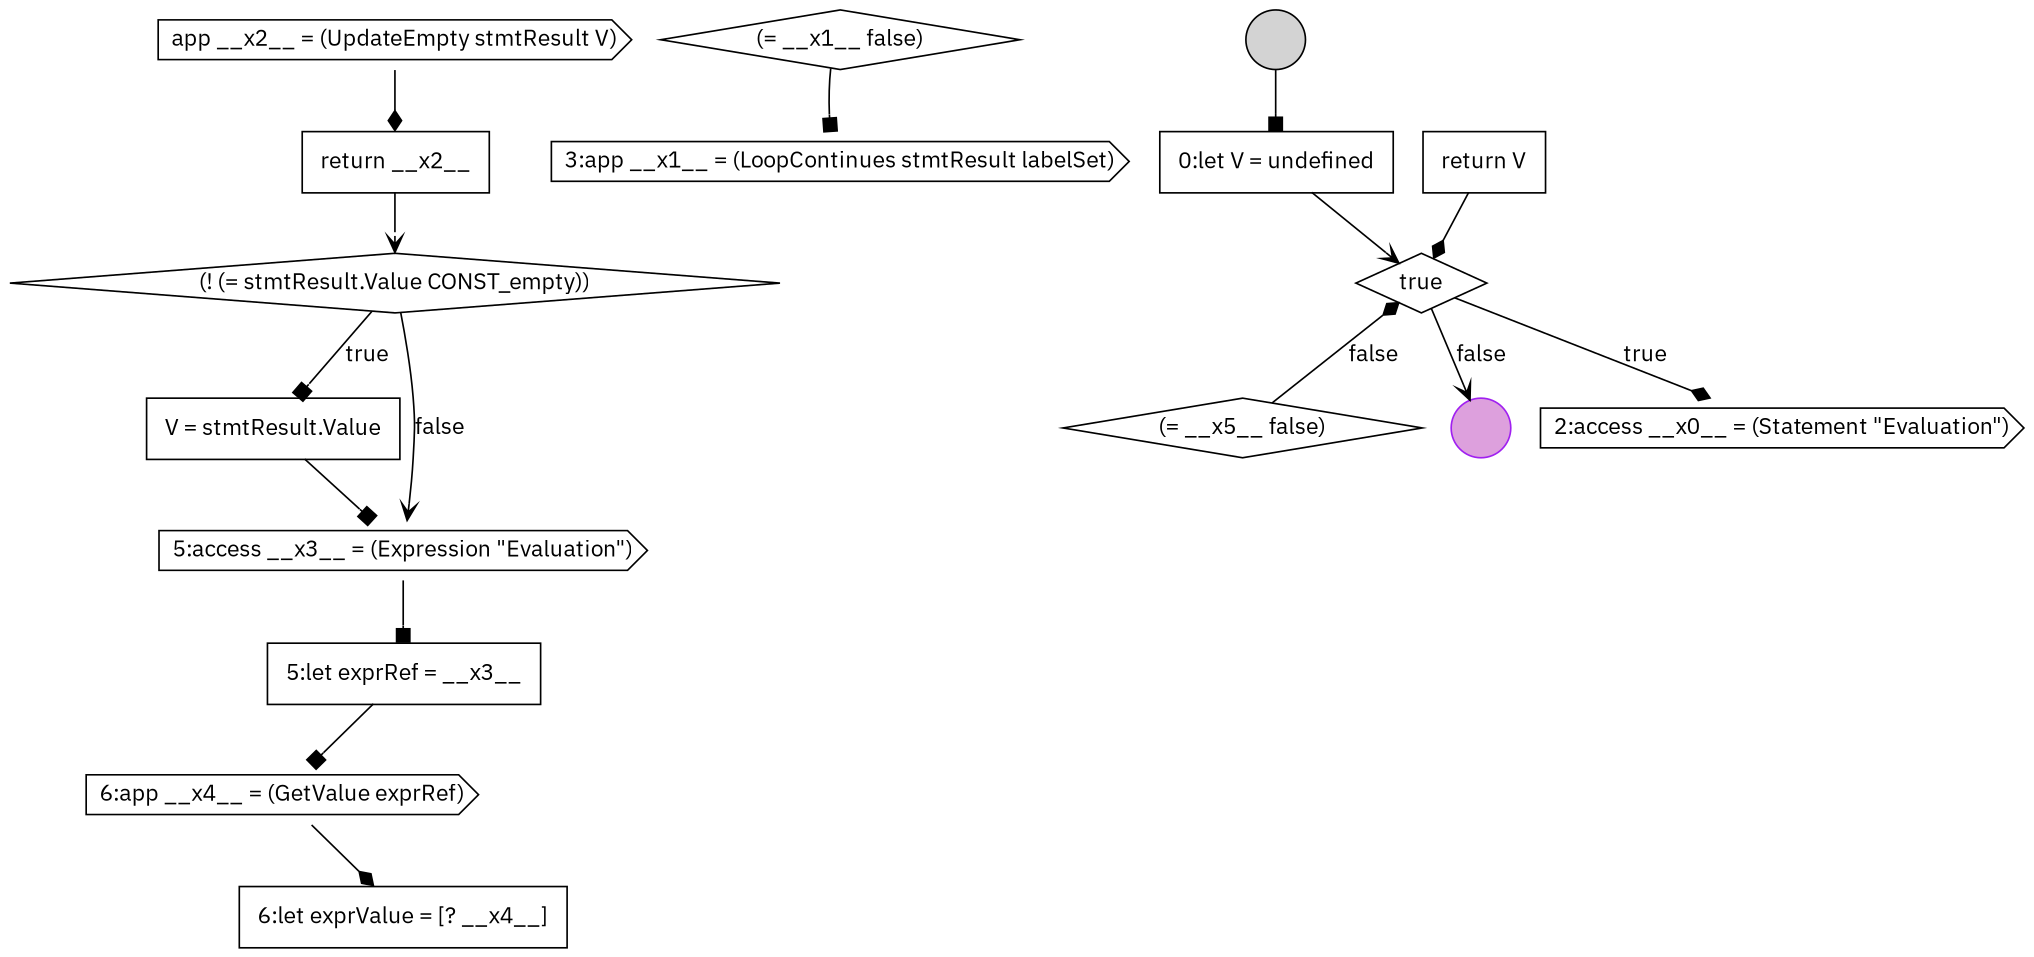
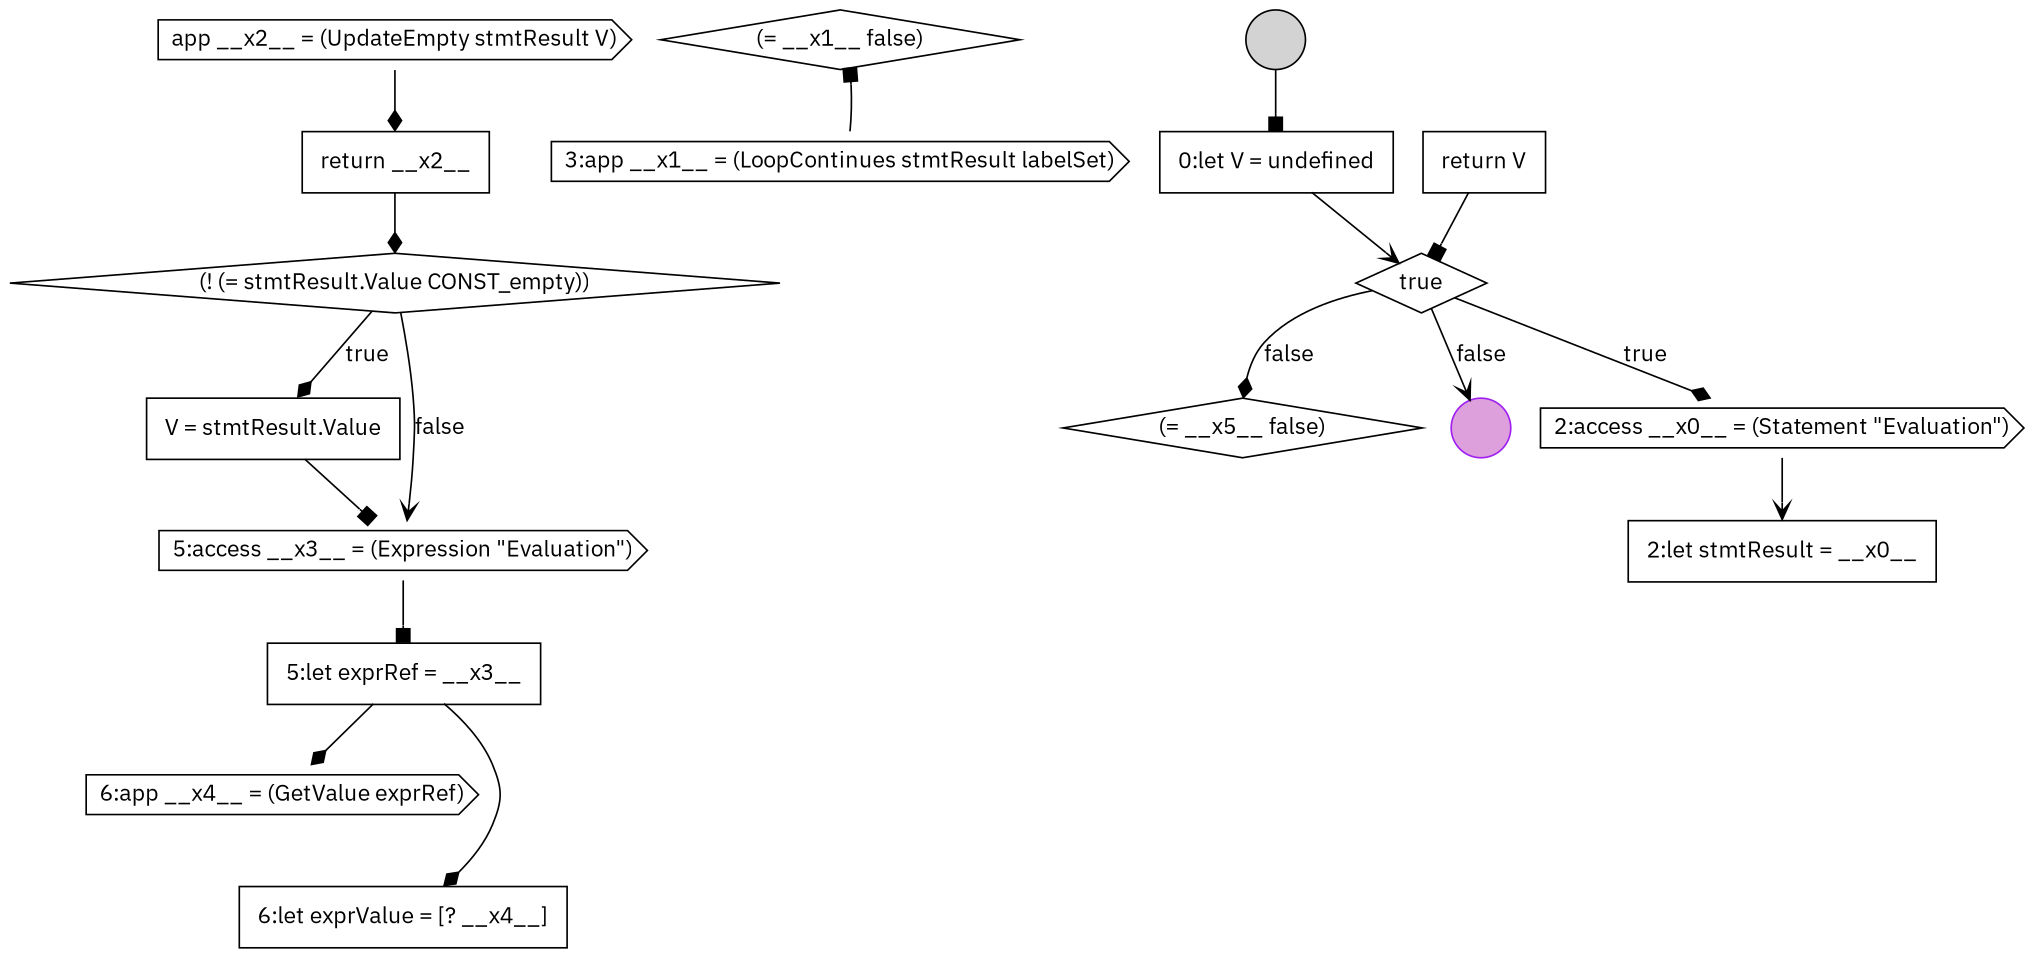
(829, 91) -> (851, 108)
(395, 212) -> (395, 212)
(1455, 218) -> (1455, 218)
(341, 348) -> (341, 348)
(1327, 359) -> (1296, 317)
none -> (1782, 550)
(348, 728) -> (348, 728)
(335, 848) -> (499, 785)
